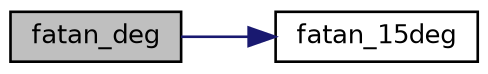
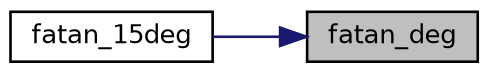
(215, 37) -> (246, 37)
